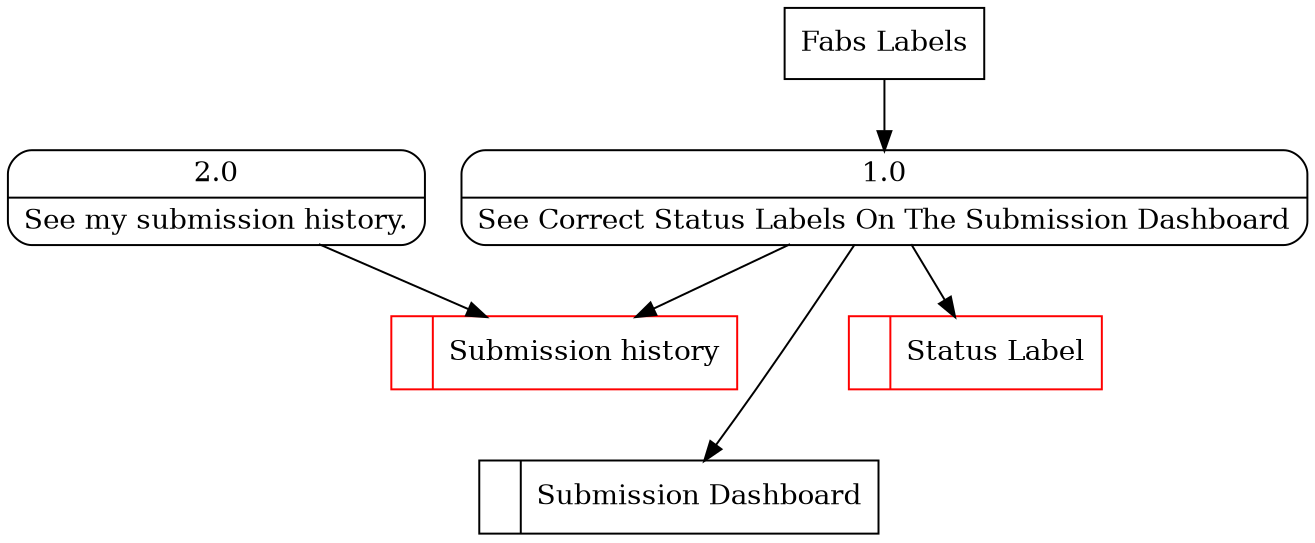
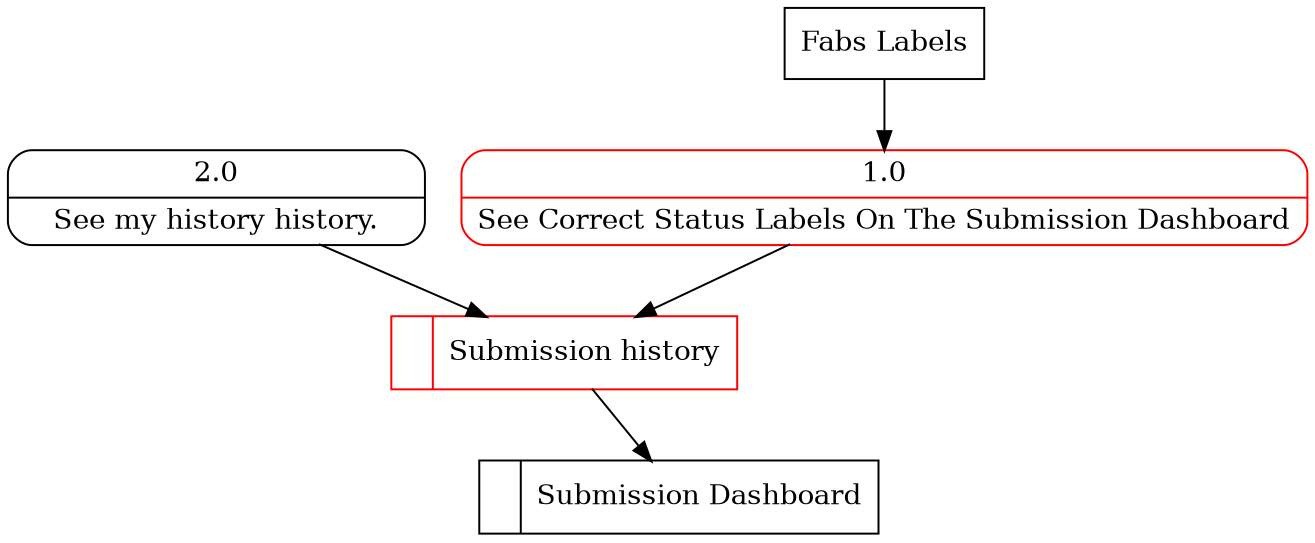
(884, 198) -> (884, 198)
(216, 220) -> (216, 220)
(786, 345) -> (615, 417)
(975, 353) -> none
